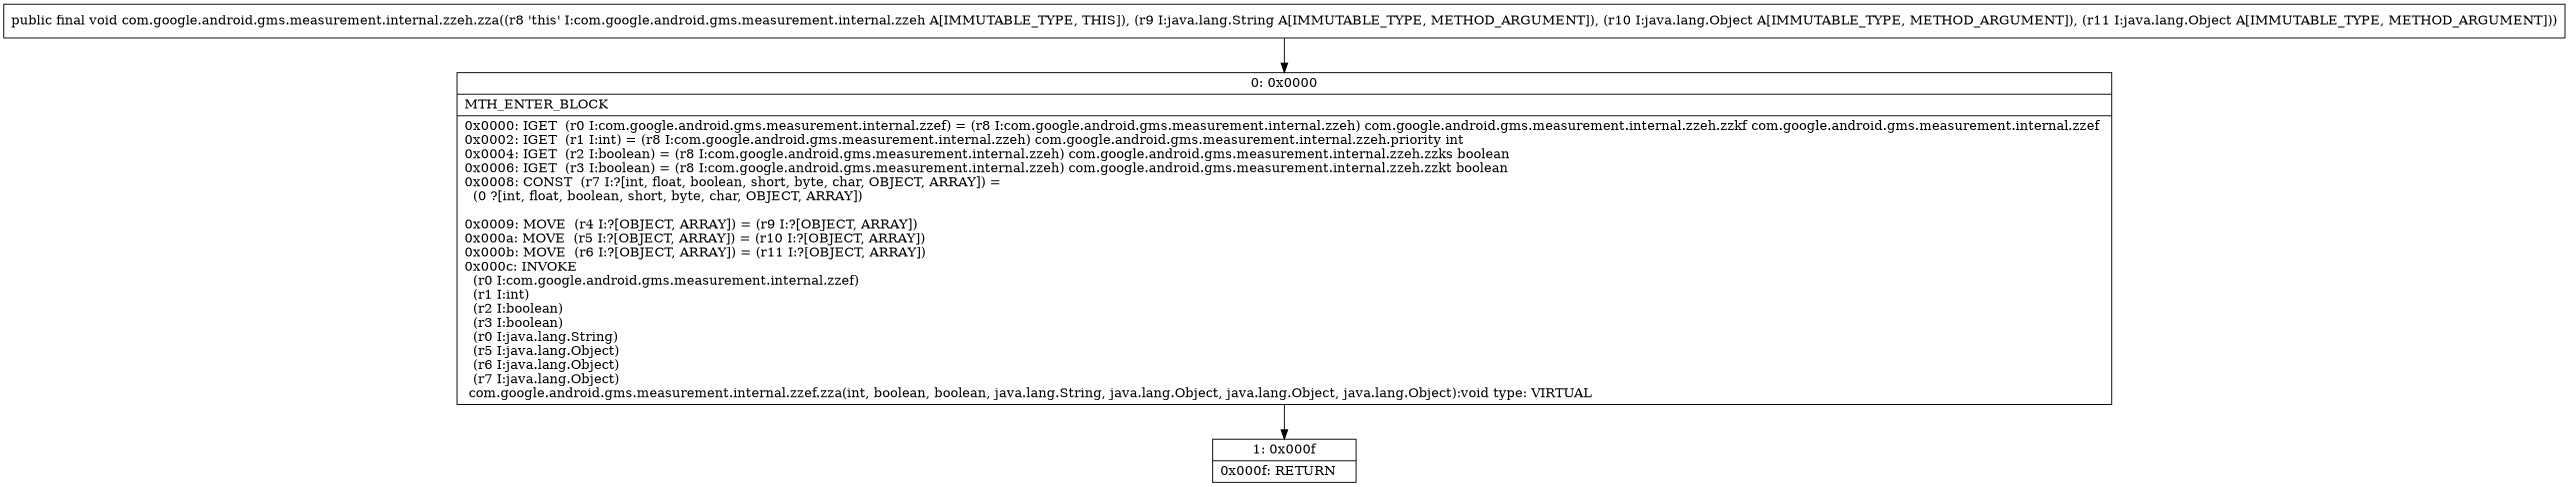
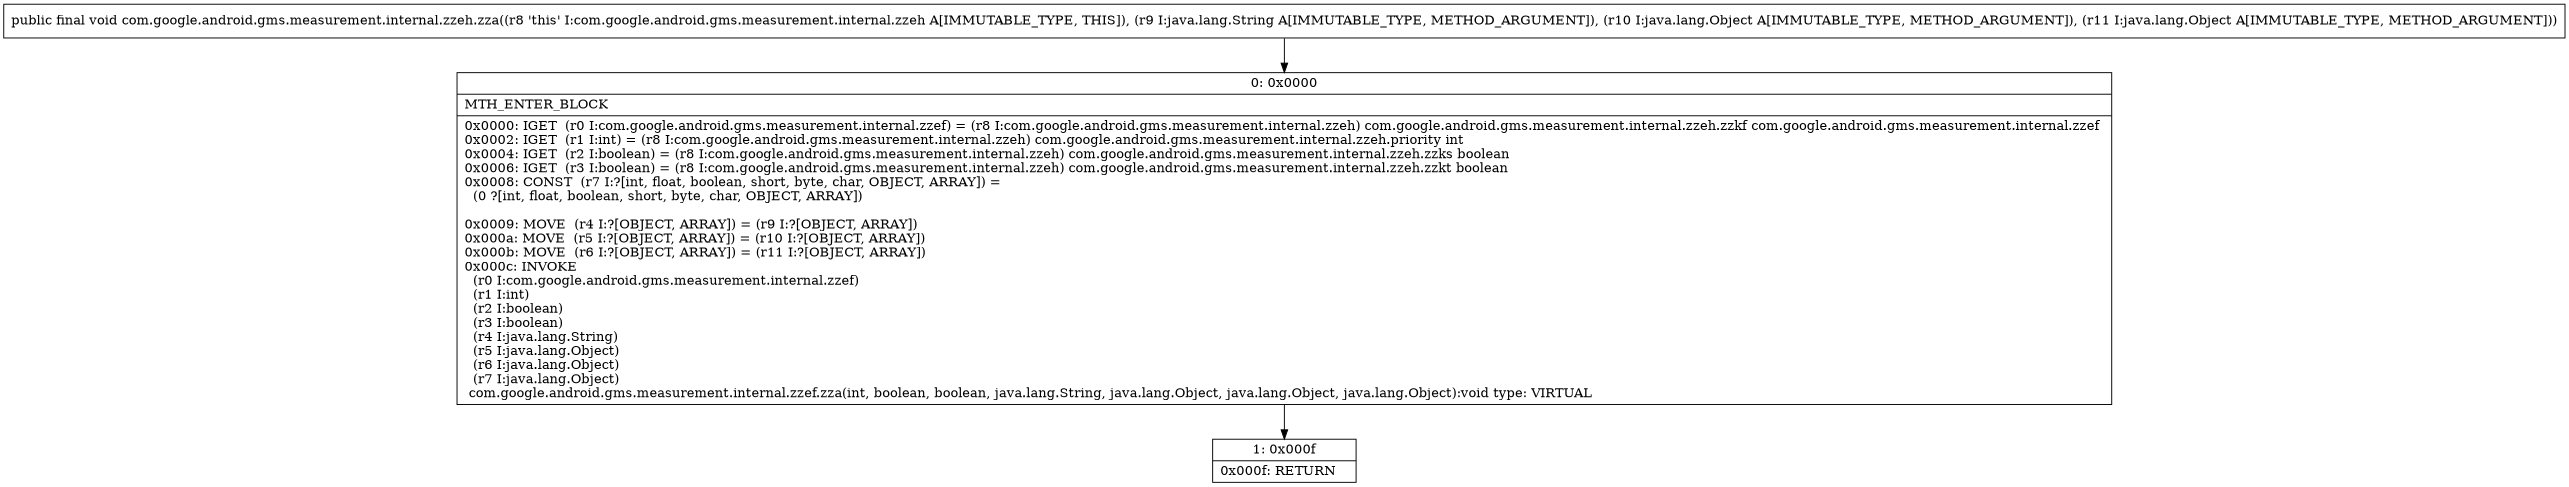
(541, 337) -> (541, 337)
